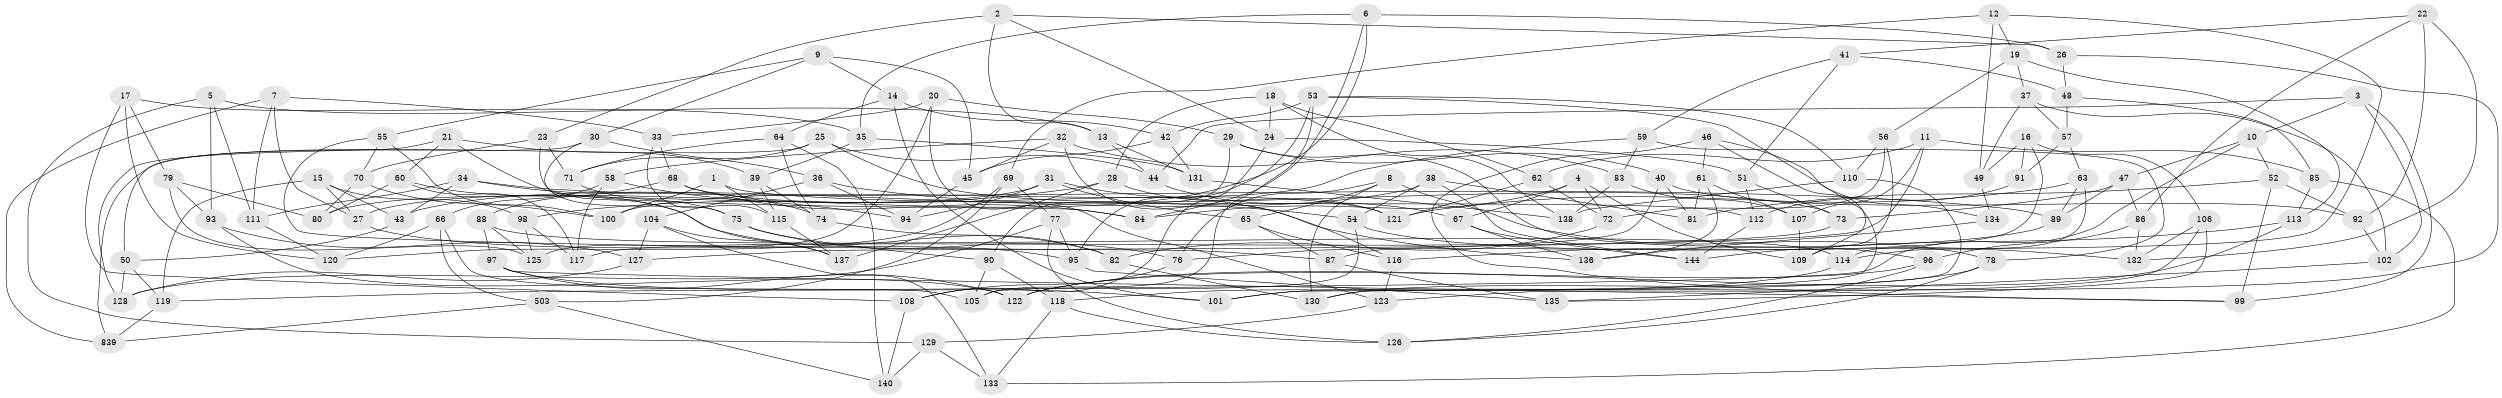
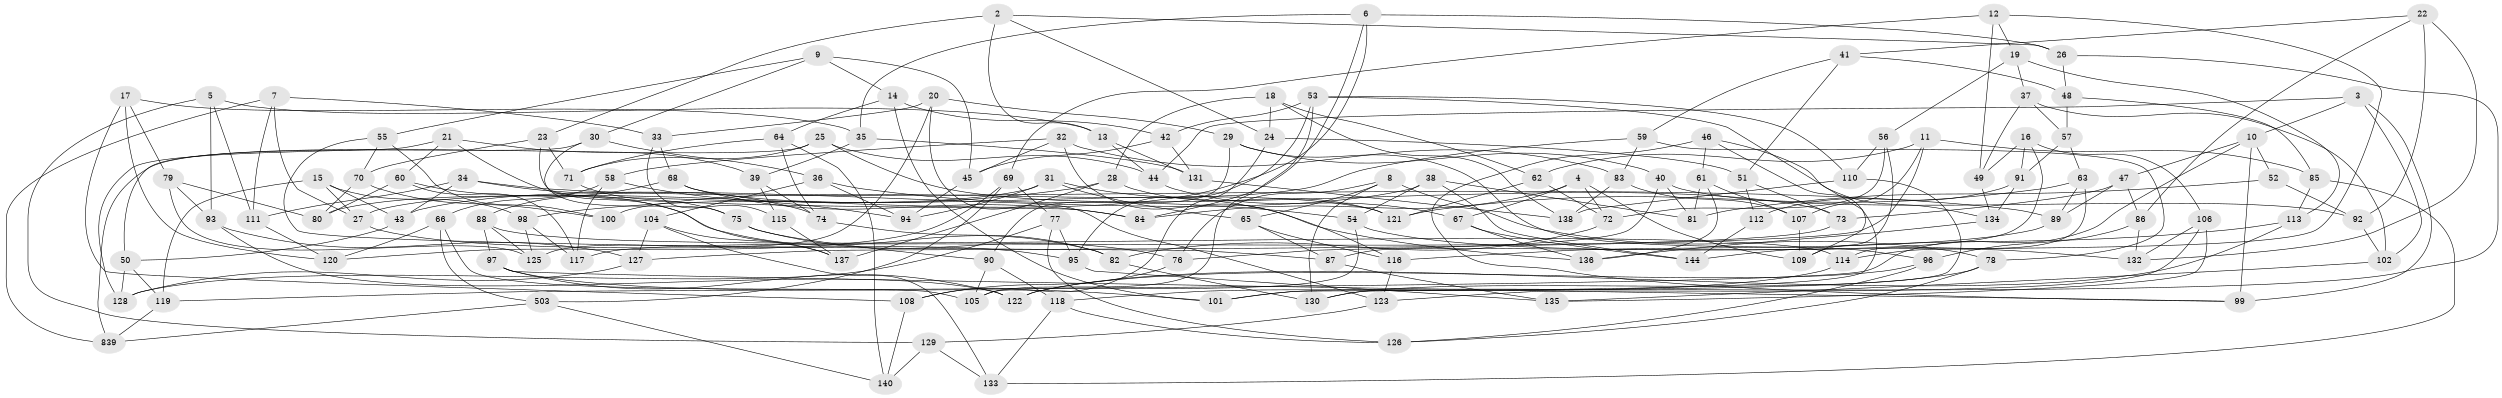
(714, 179) -> none
none -> (2006, 199)
(2255, 245) -> (2246, 220)
